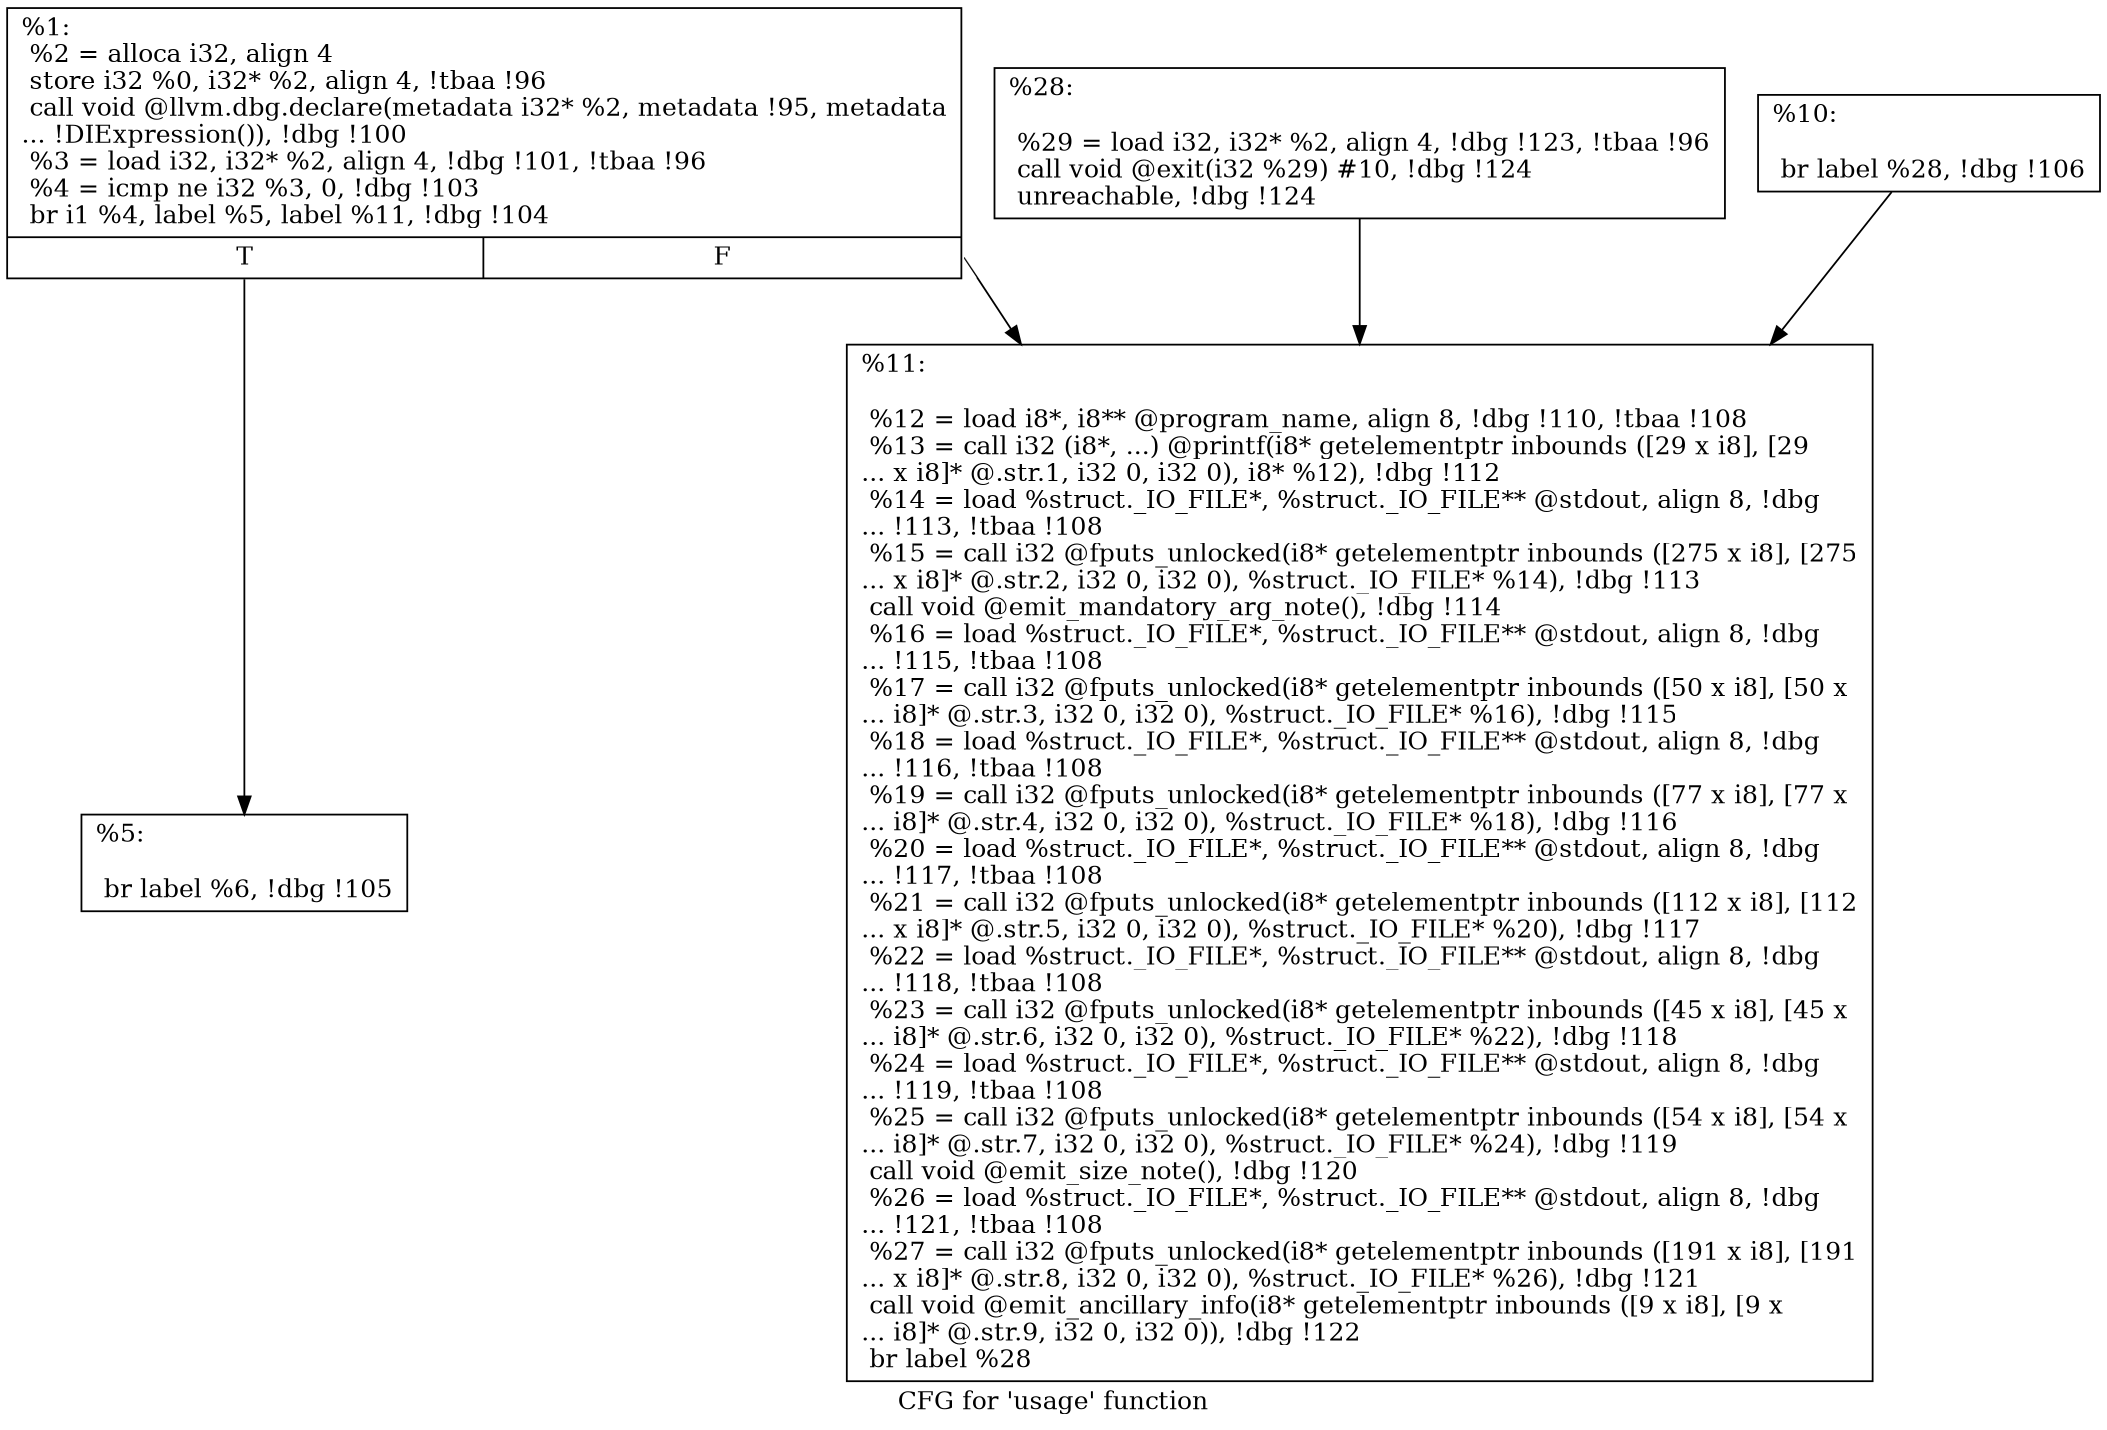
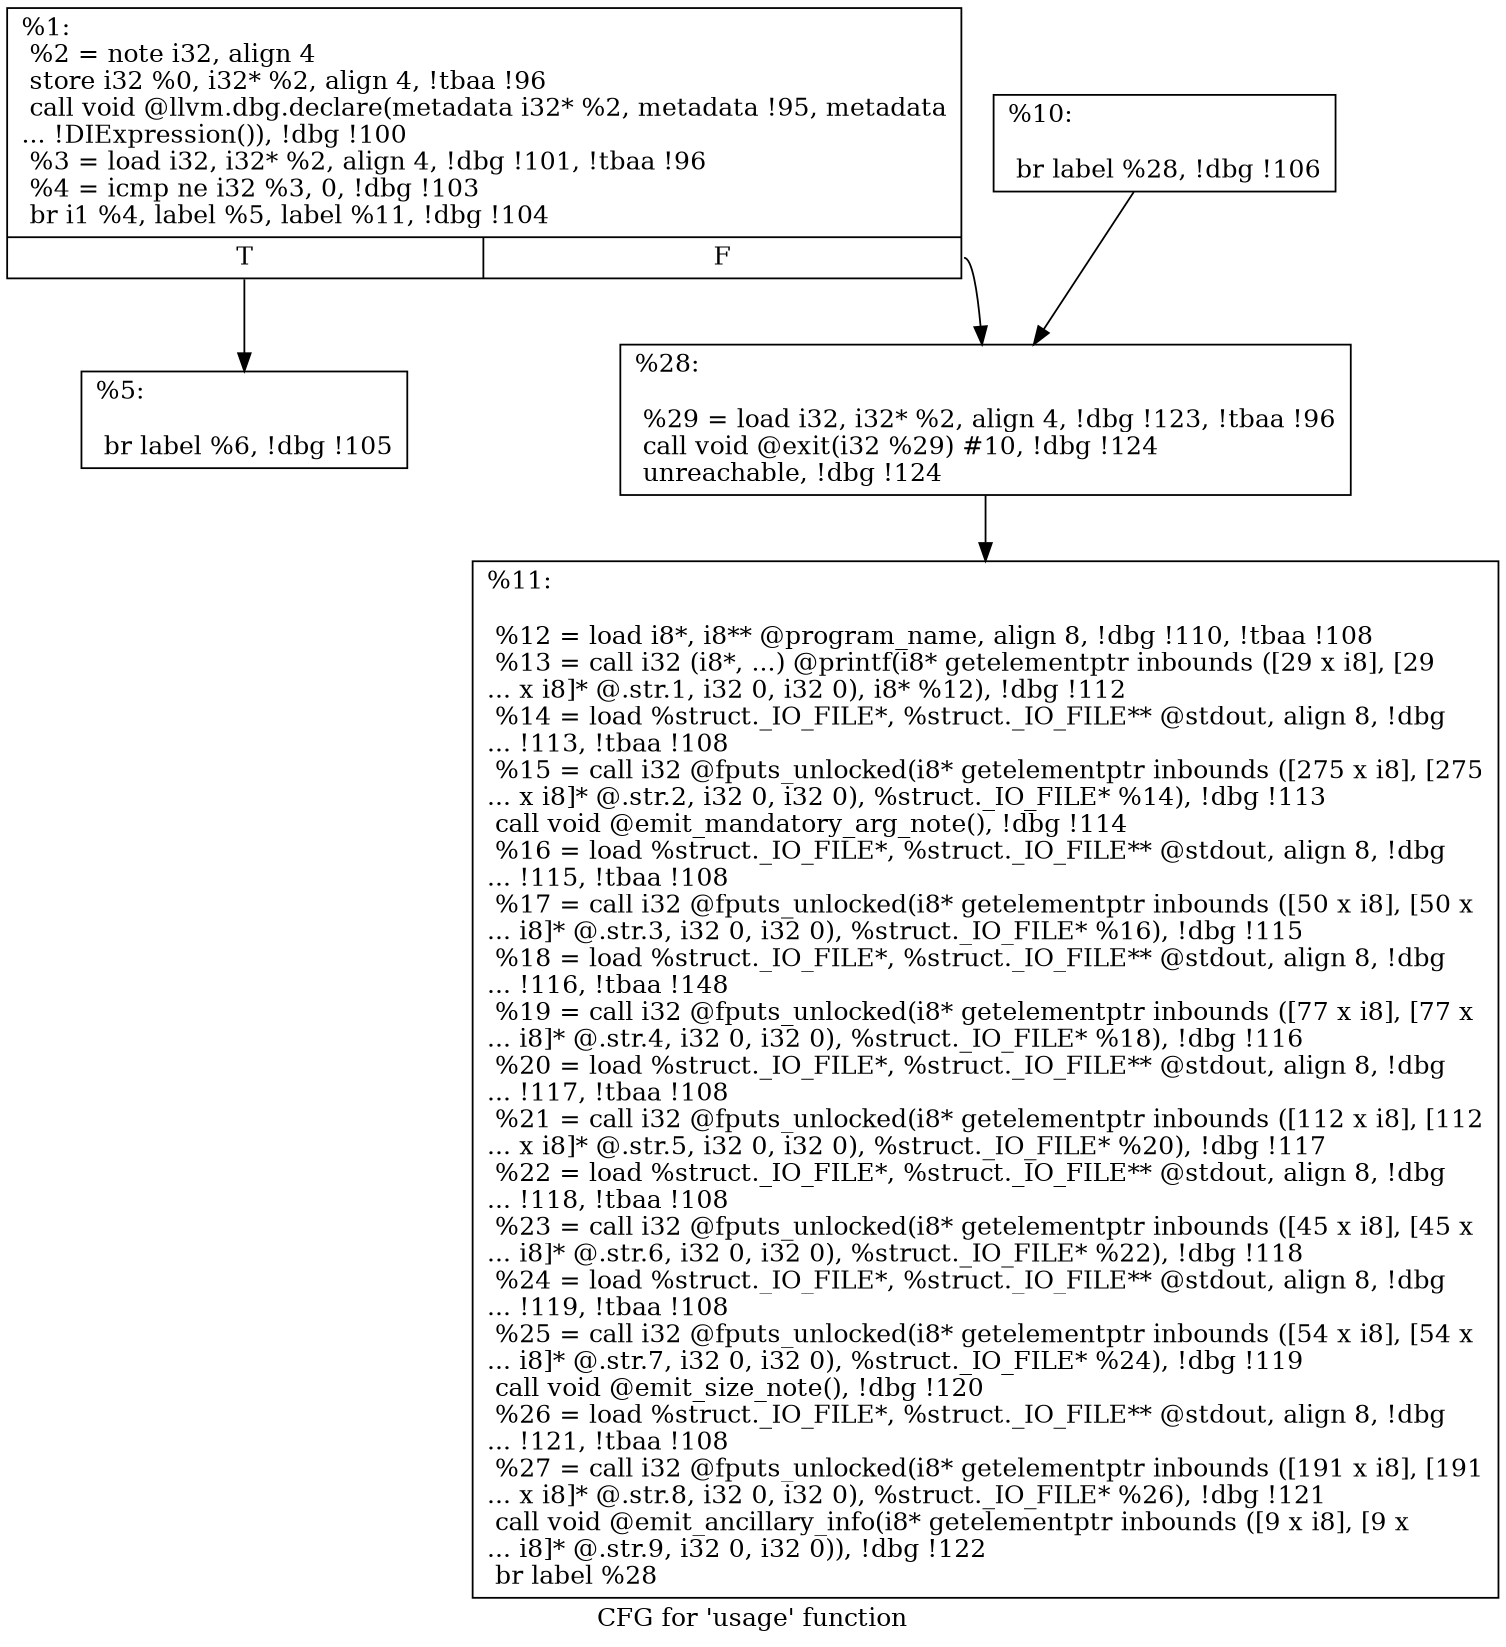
(178, 55) -> (169, 55)
(1837, 261) -> (1089, 261)
(988, 293) -> (976, 290)
(983, 769) -> (609, 986)
